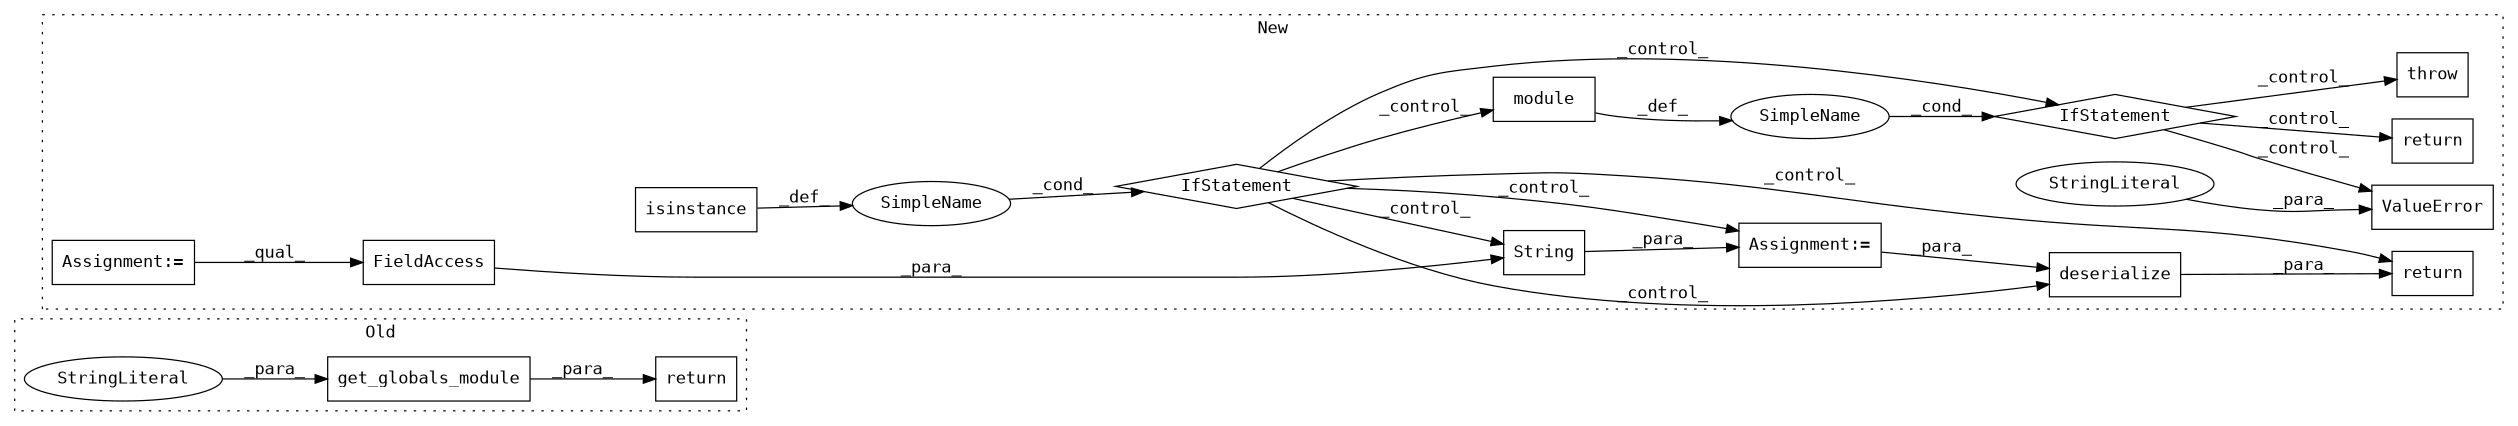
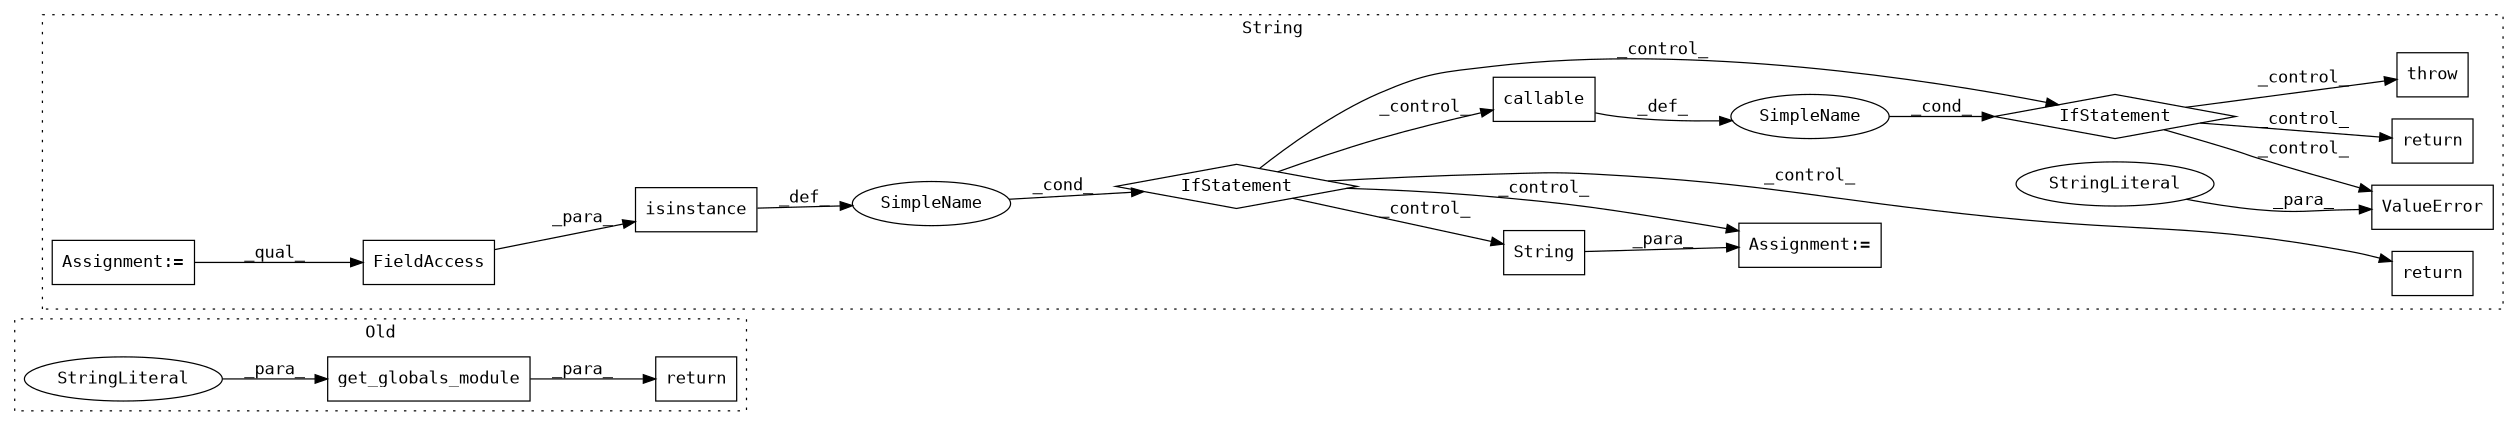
(1273, 29) -> (1273, 29)
(1544, 99) -> (1544, 99)
(2115, 275) -> none
(993, 277) -> (559, 237)
